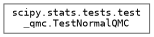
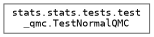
(77, 19) -> (77, 19)
